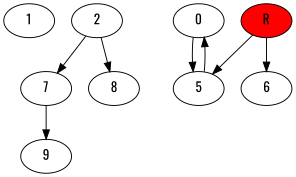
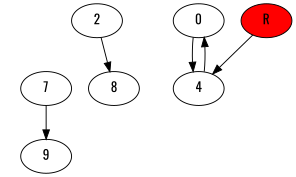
(29, 21) -> none
(74, 51) -> none
(199, 89) -> (199, 89)
(266, 89) -> none
